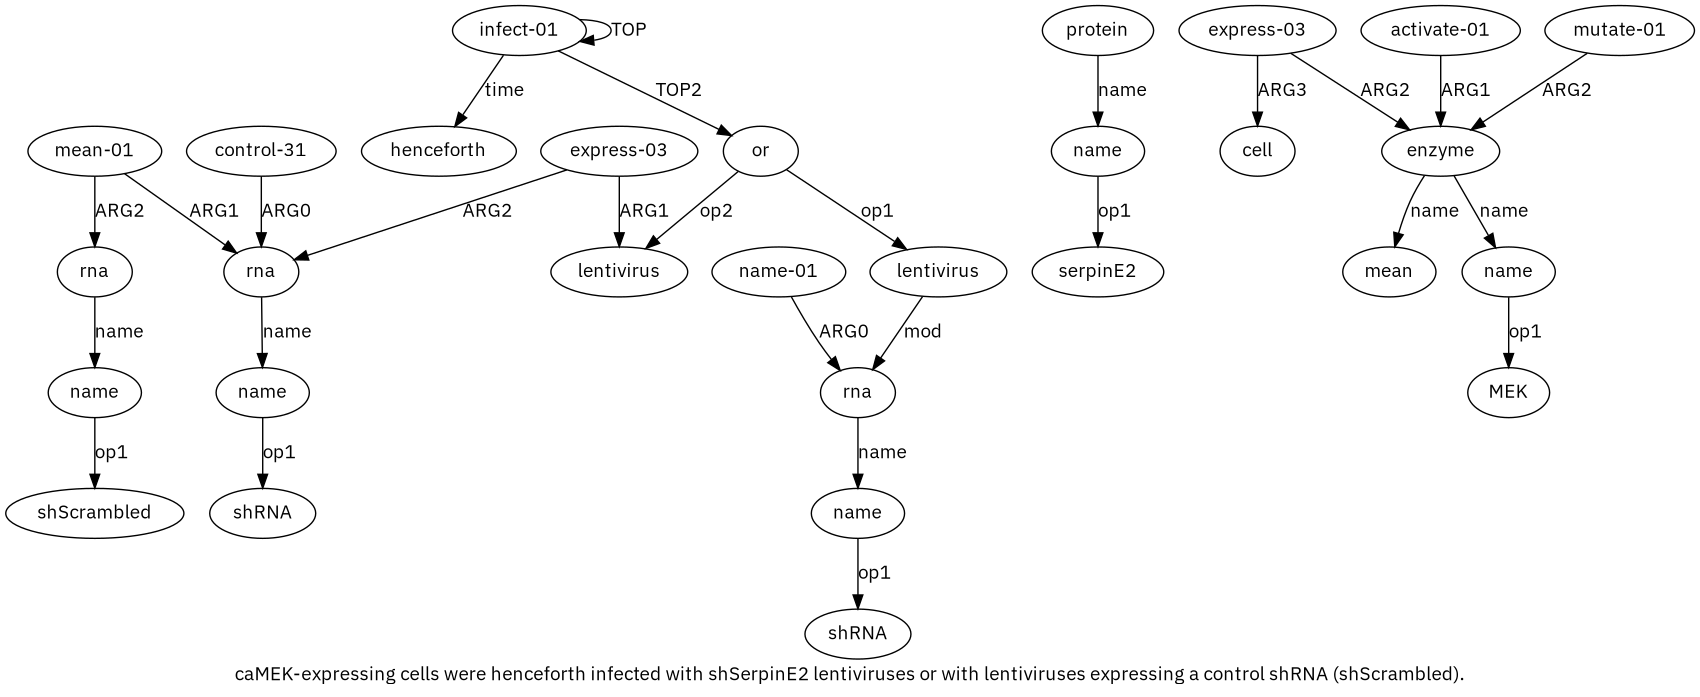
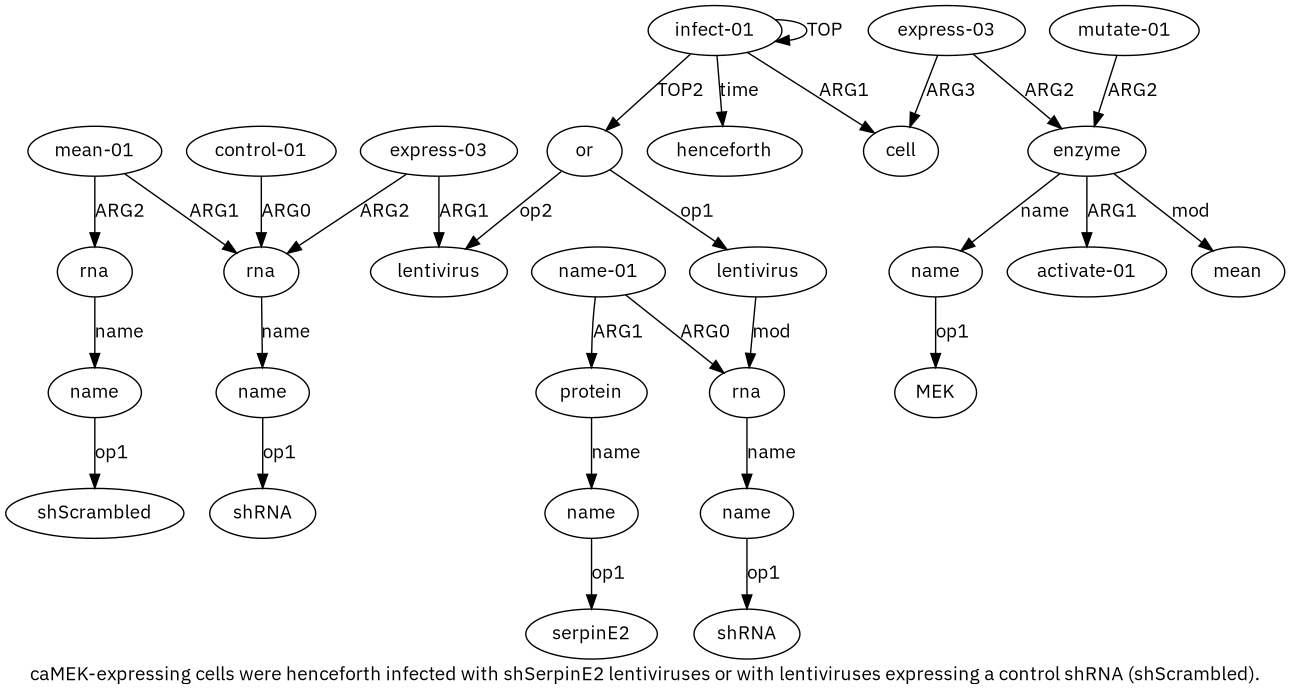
(1441, 84) -> (1087, 205)
none -> (805, 89)
(261, 151) -> (261, 151)
(1435, 212) -> (1191, 212)
none -> (593, 325)
